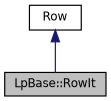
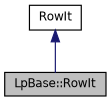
(55, 18) -> (55, 18)
